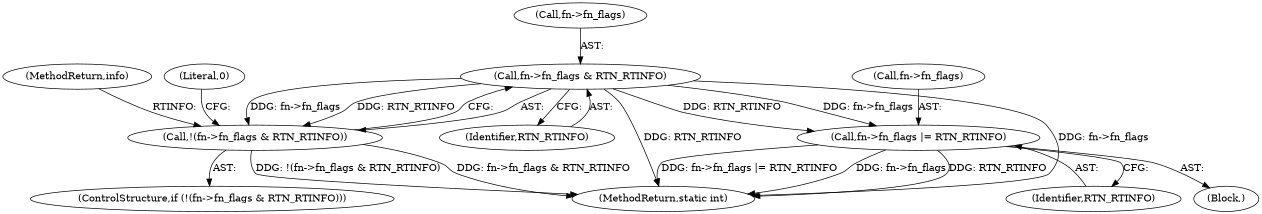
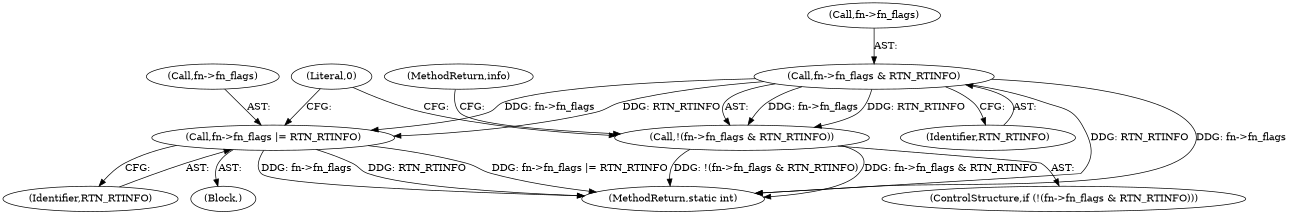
none -> (305, 104)
(176, 107) -> (474, 107)
(433, 119) -> none
